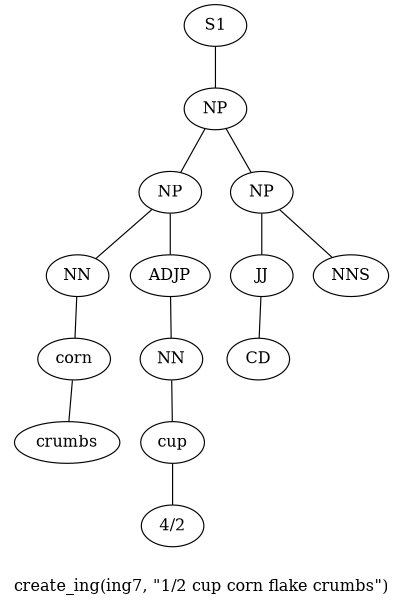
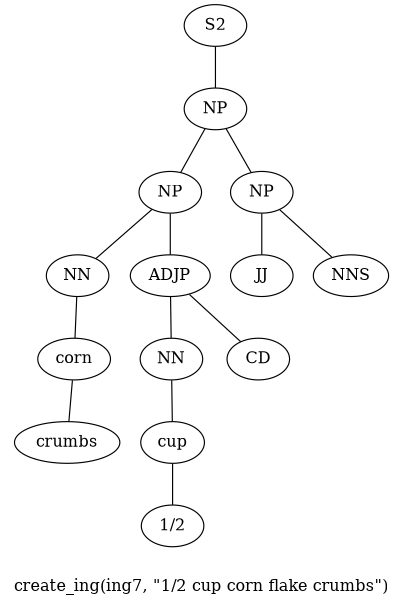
(215, 25) -> (215, 25)
(260, 317) -> (215, 318)
(173, 526) -> (173, 526)
